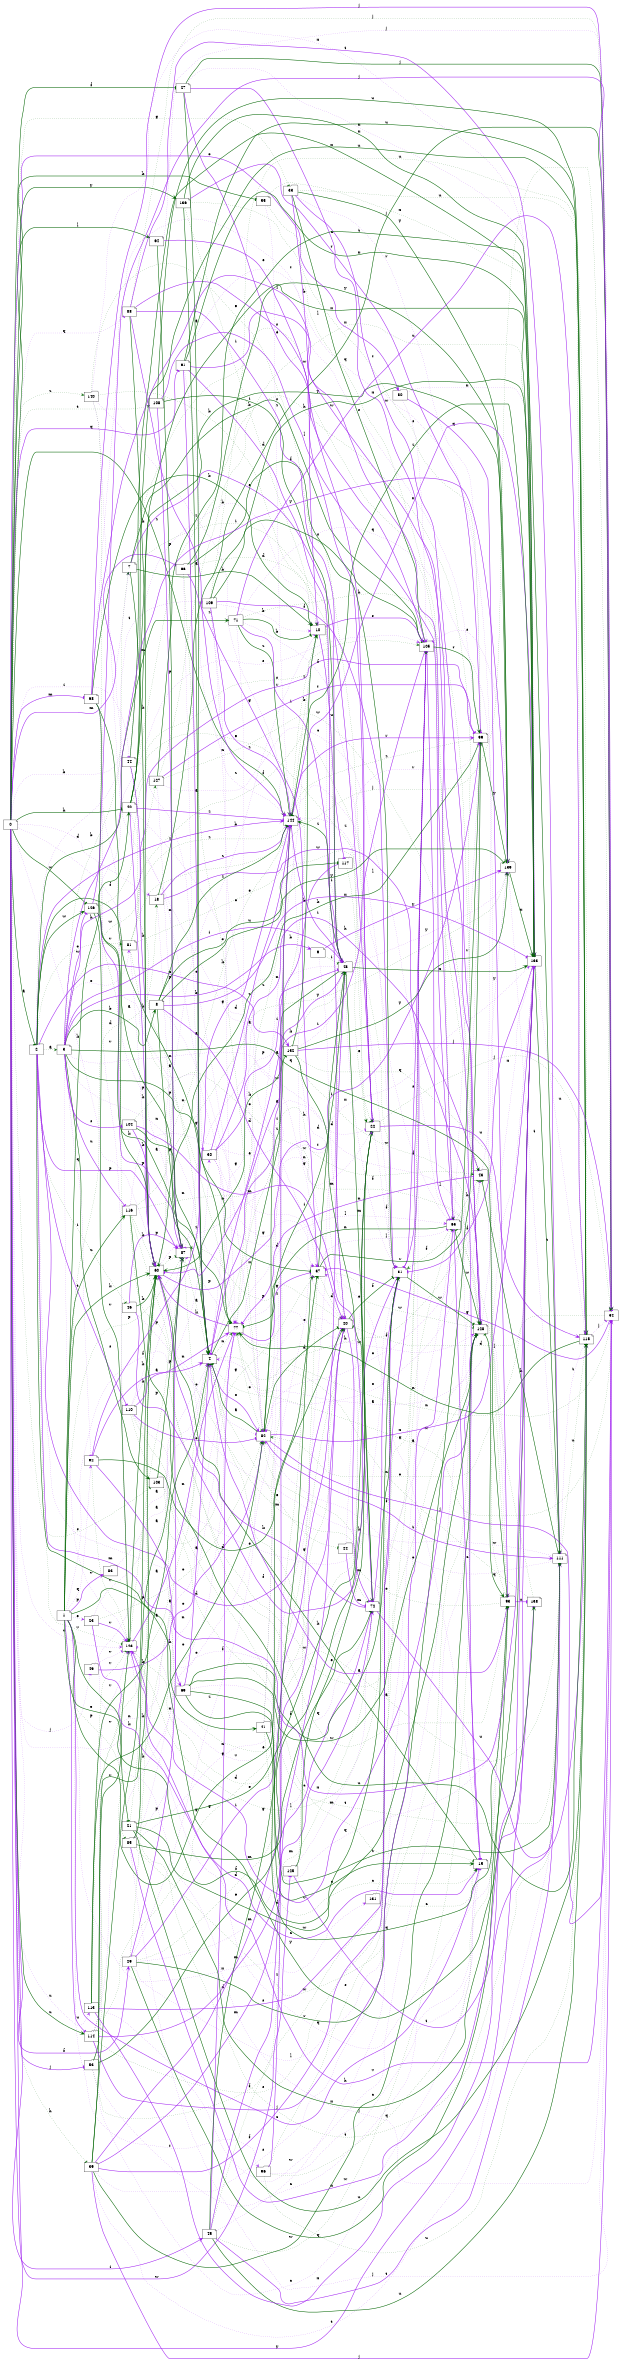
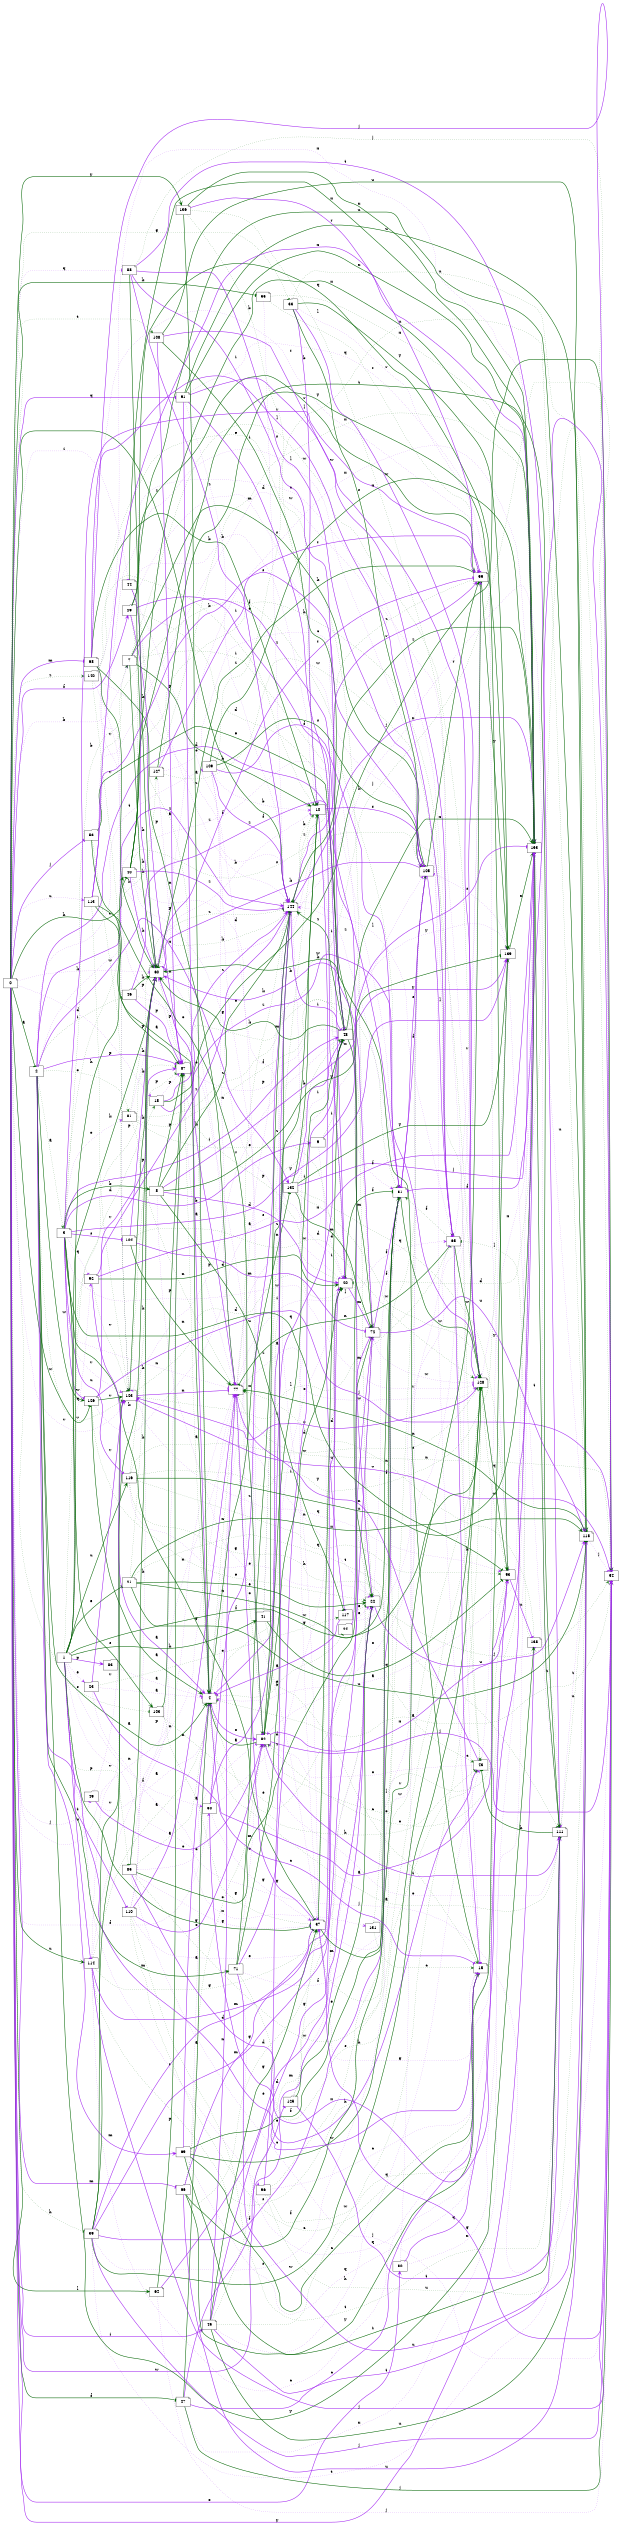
(208, 1550) -> (218, 1654)
(409, 1710) -> (567, 2409)
none -> (574, 2273)
